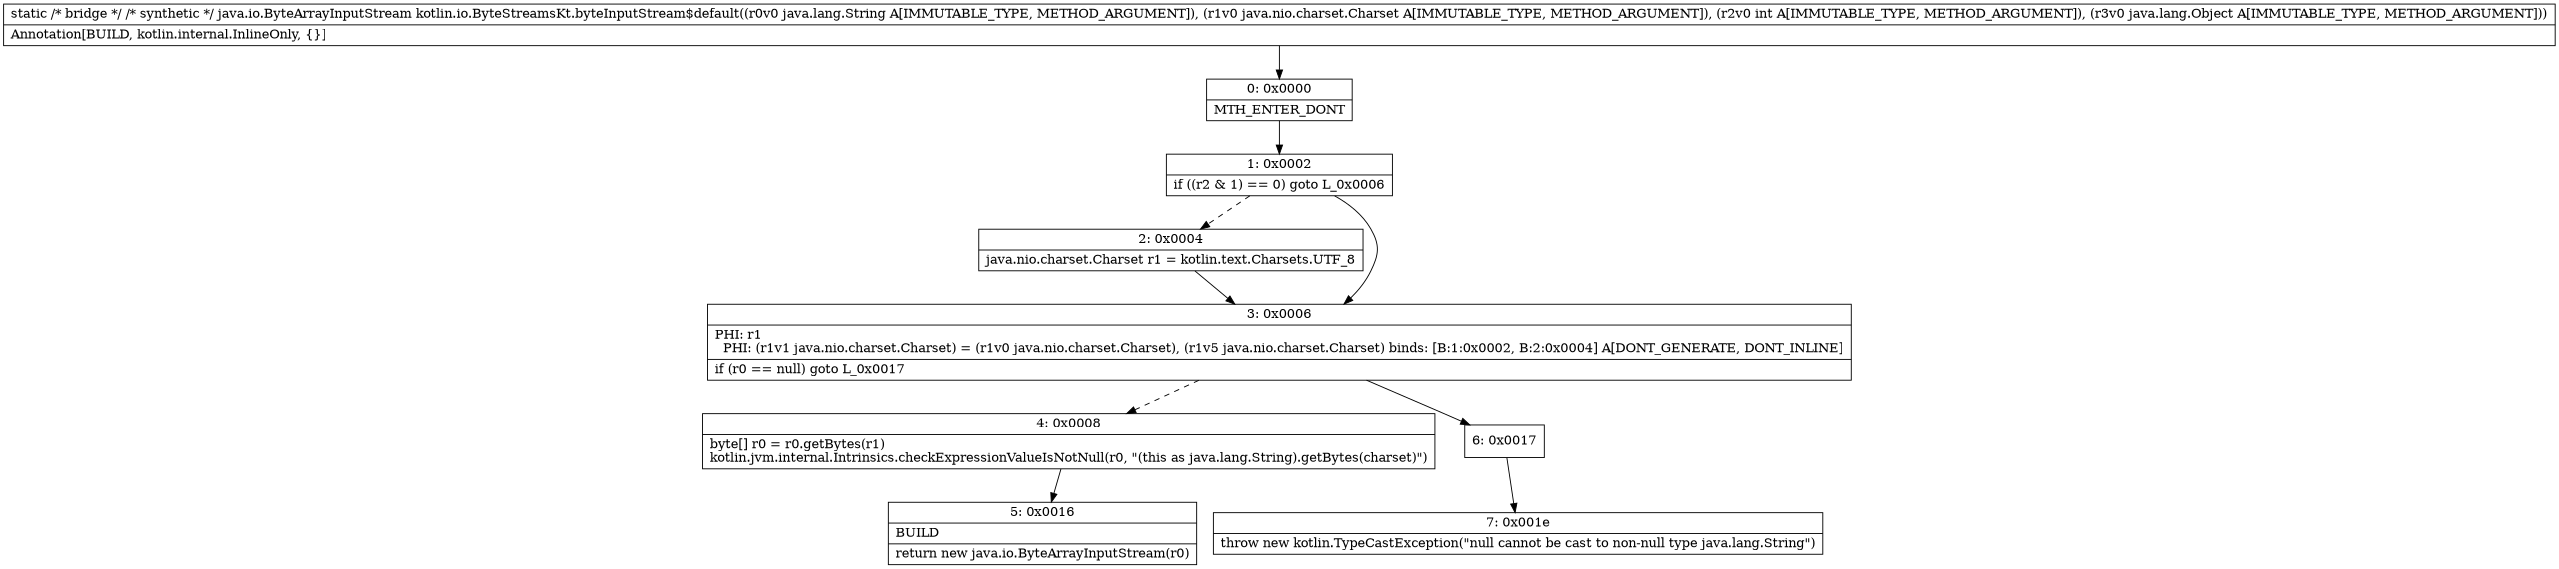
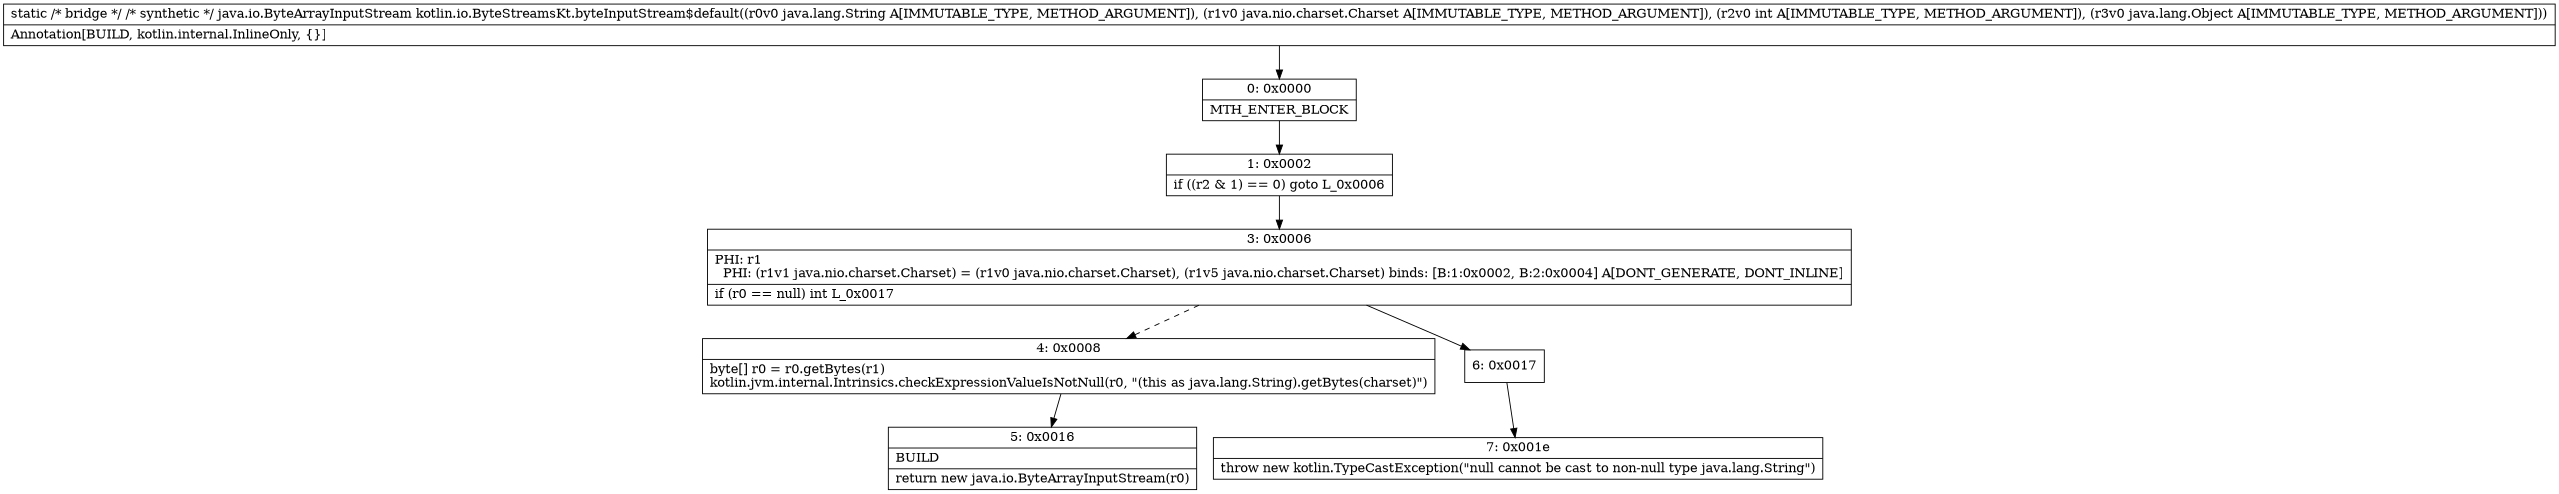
(1279, 110) -> (1279, 110)
(1171, 250) -> none
(810, 369) -> (805, 294)
